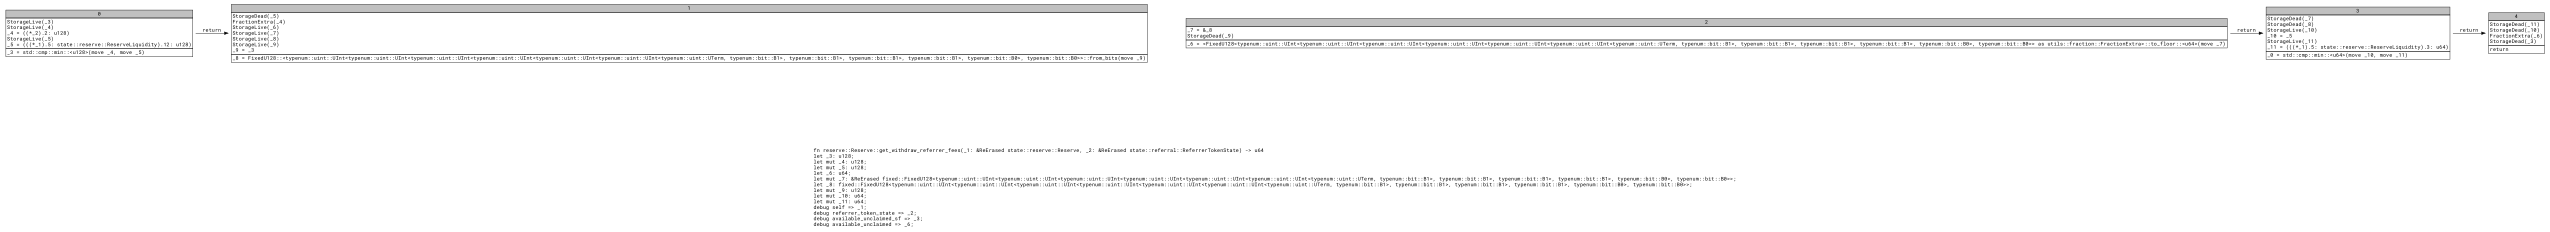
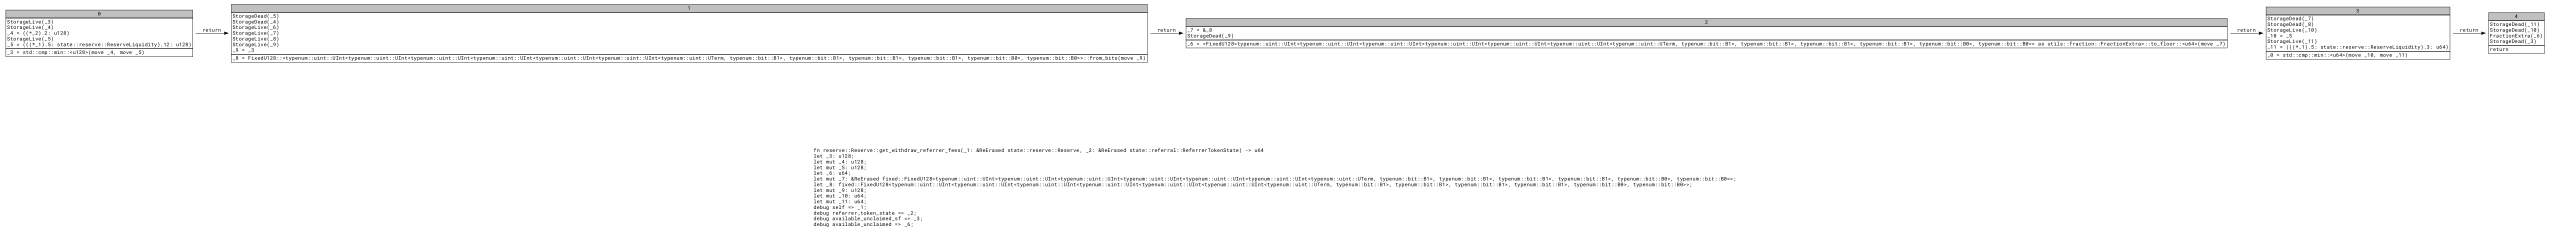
(259, 22) -> (256, 22)
none -> (1165, 33)
